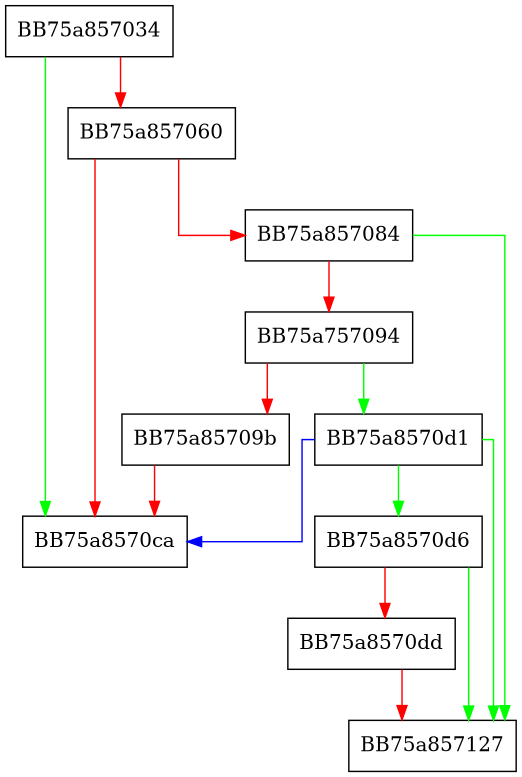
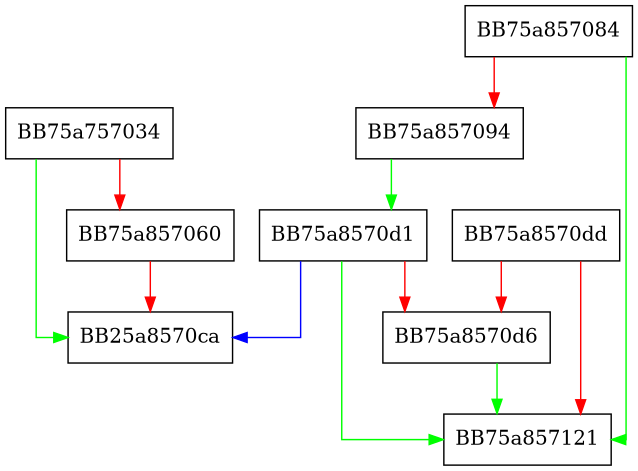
(89, 31) -> (89, 133)
(179, 223) -> none
(329, 337) -> (440, 133)
(206, 440) -> none
(398, 483) -> (405, 279)
(105, 542) -> (150, 337)
(385, 585) -> (501, 279)
(433, 746) -> (528, 440)
